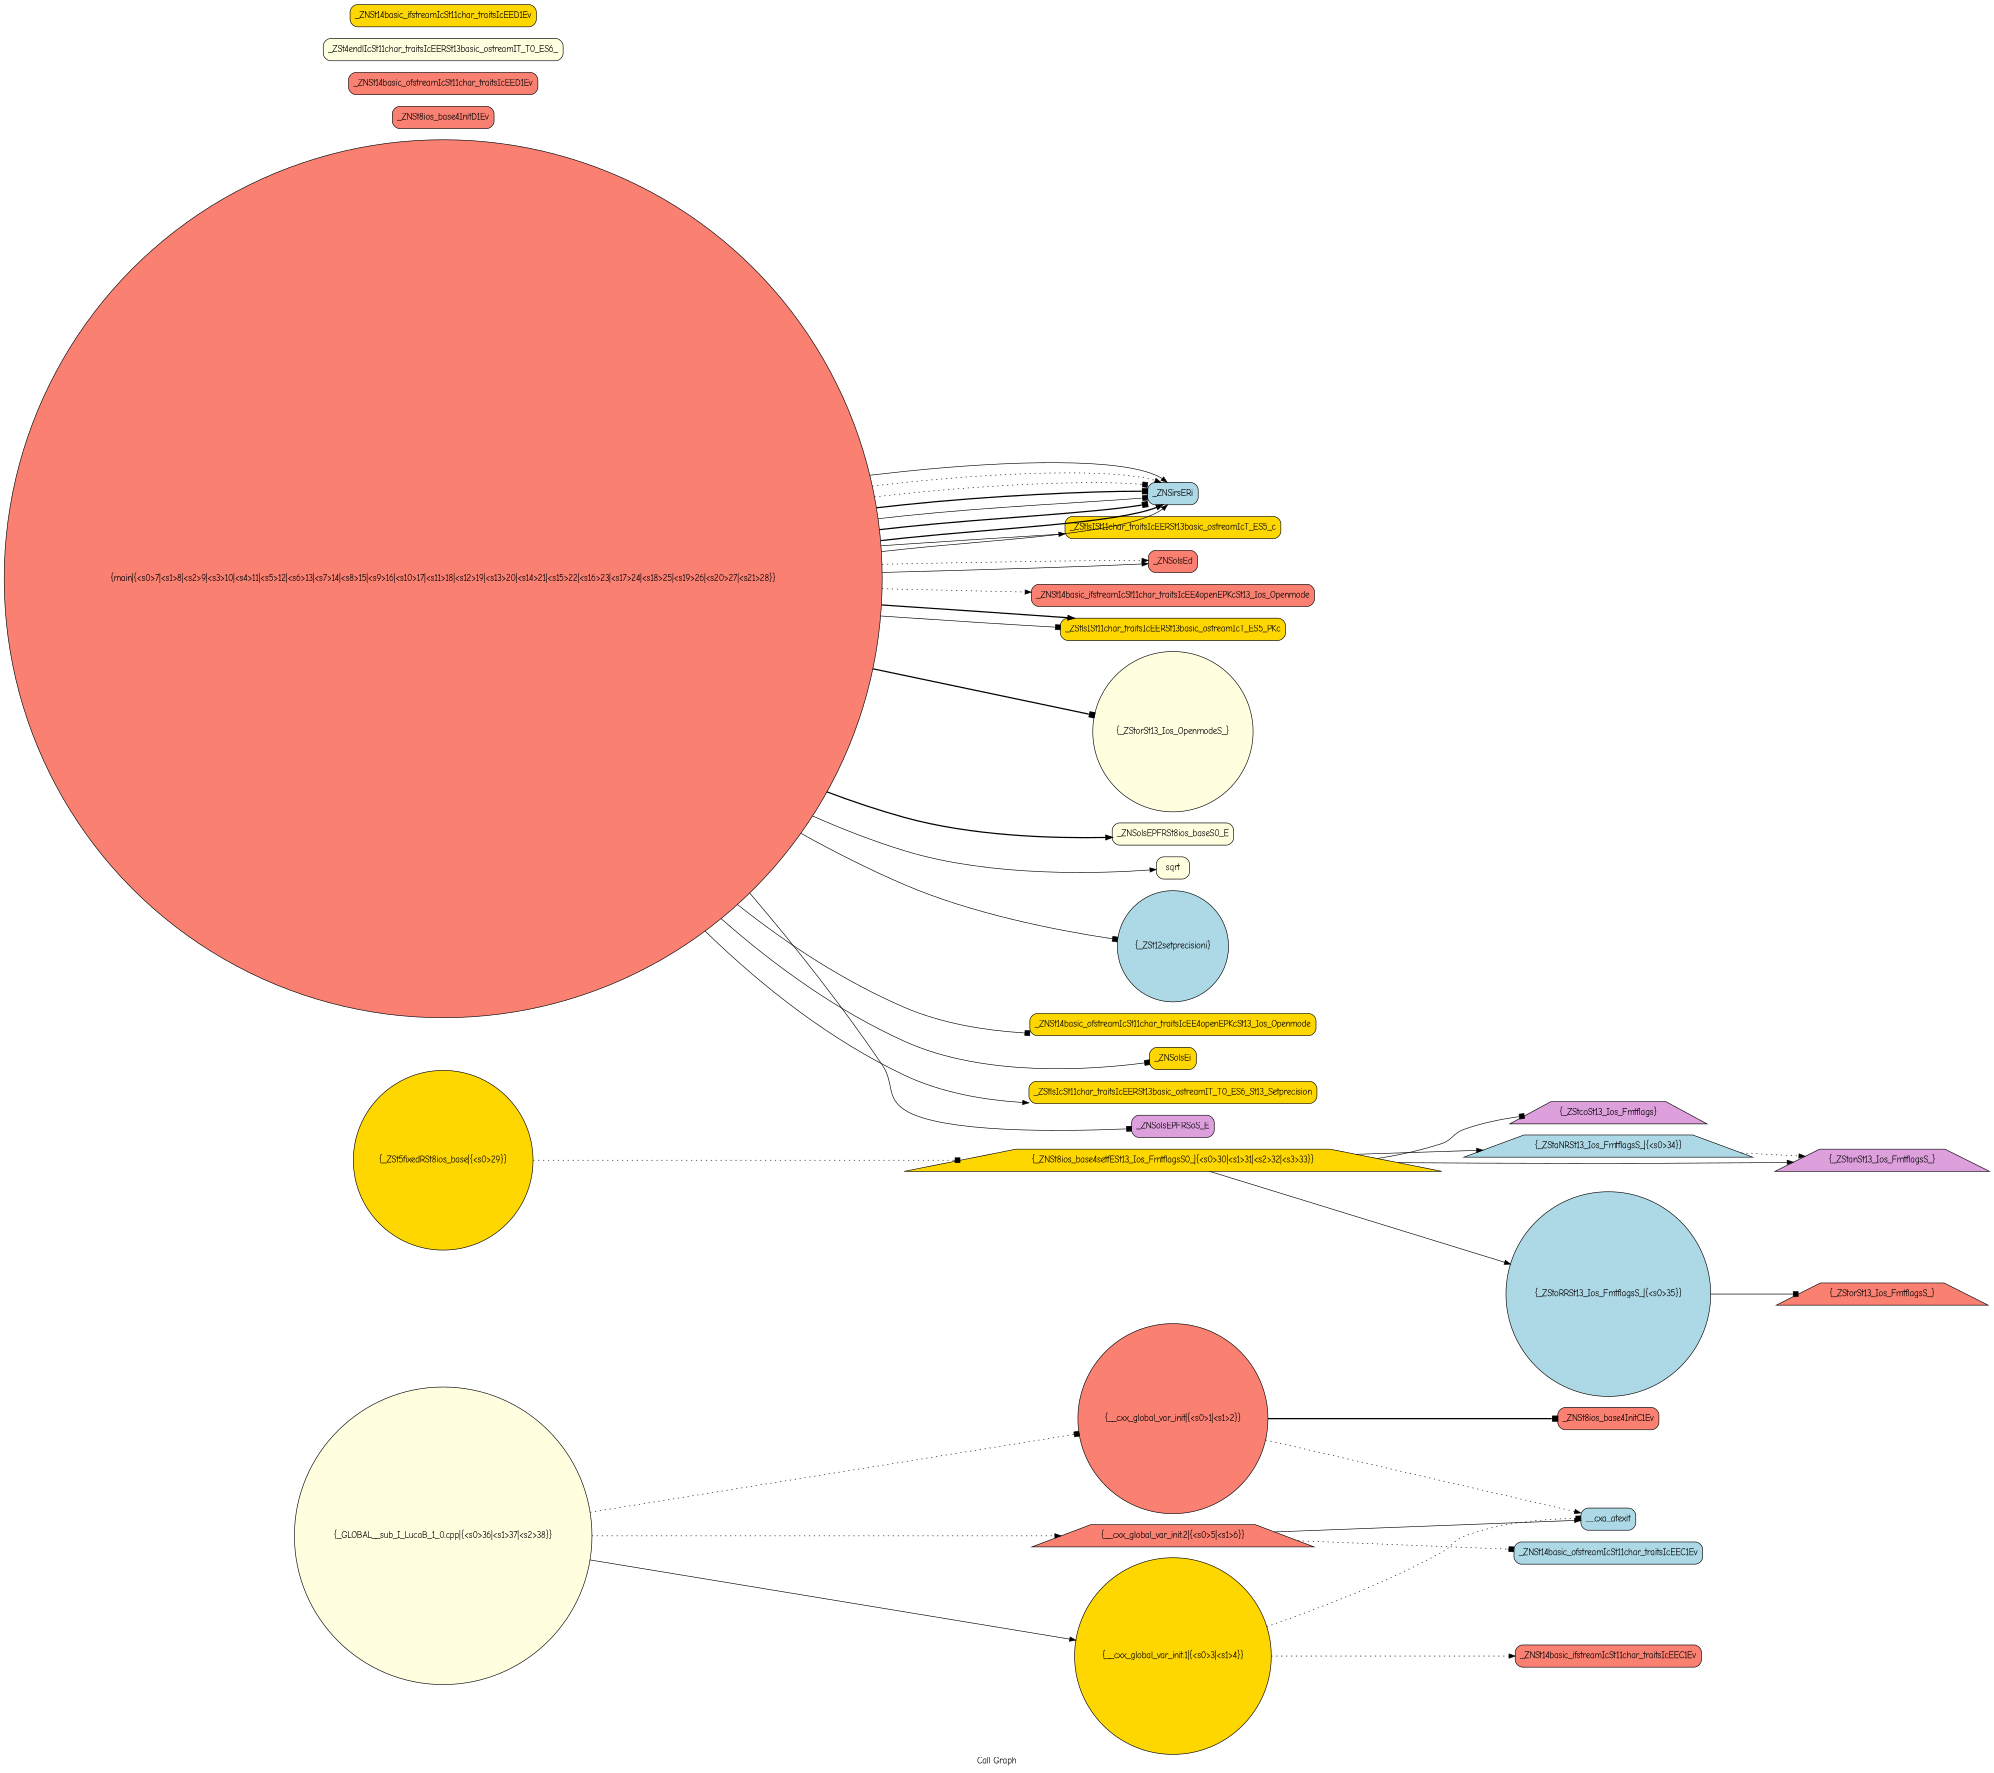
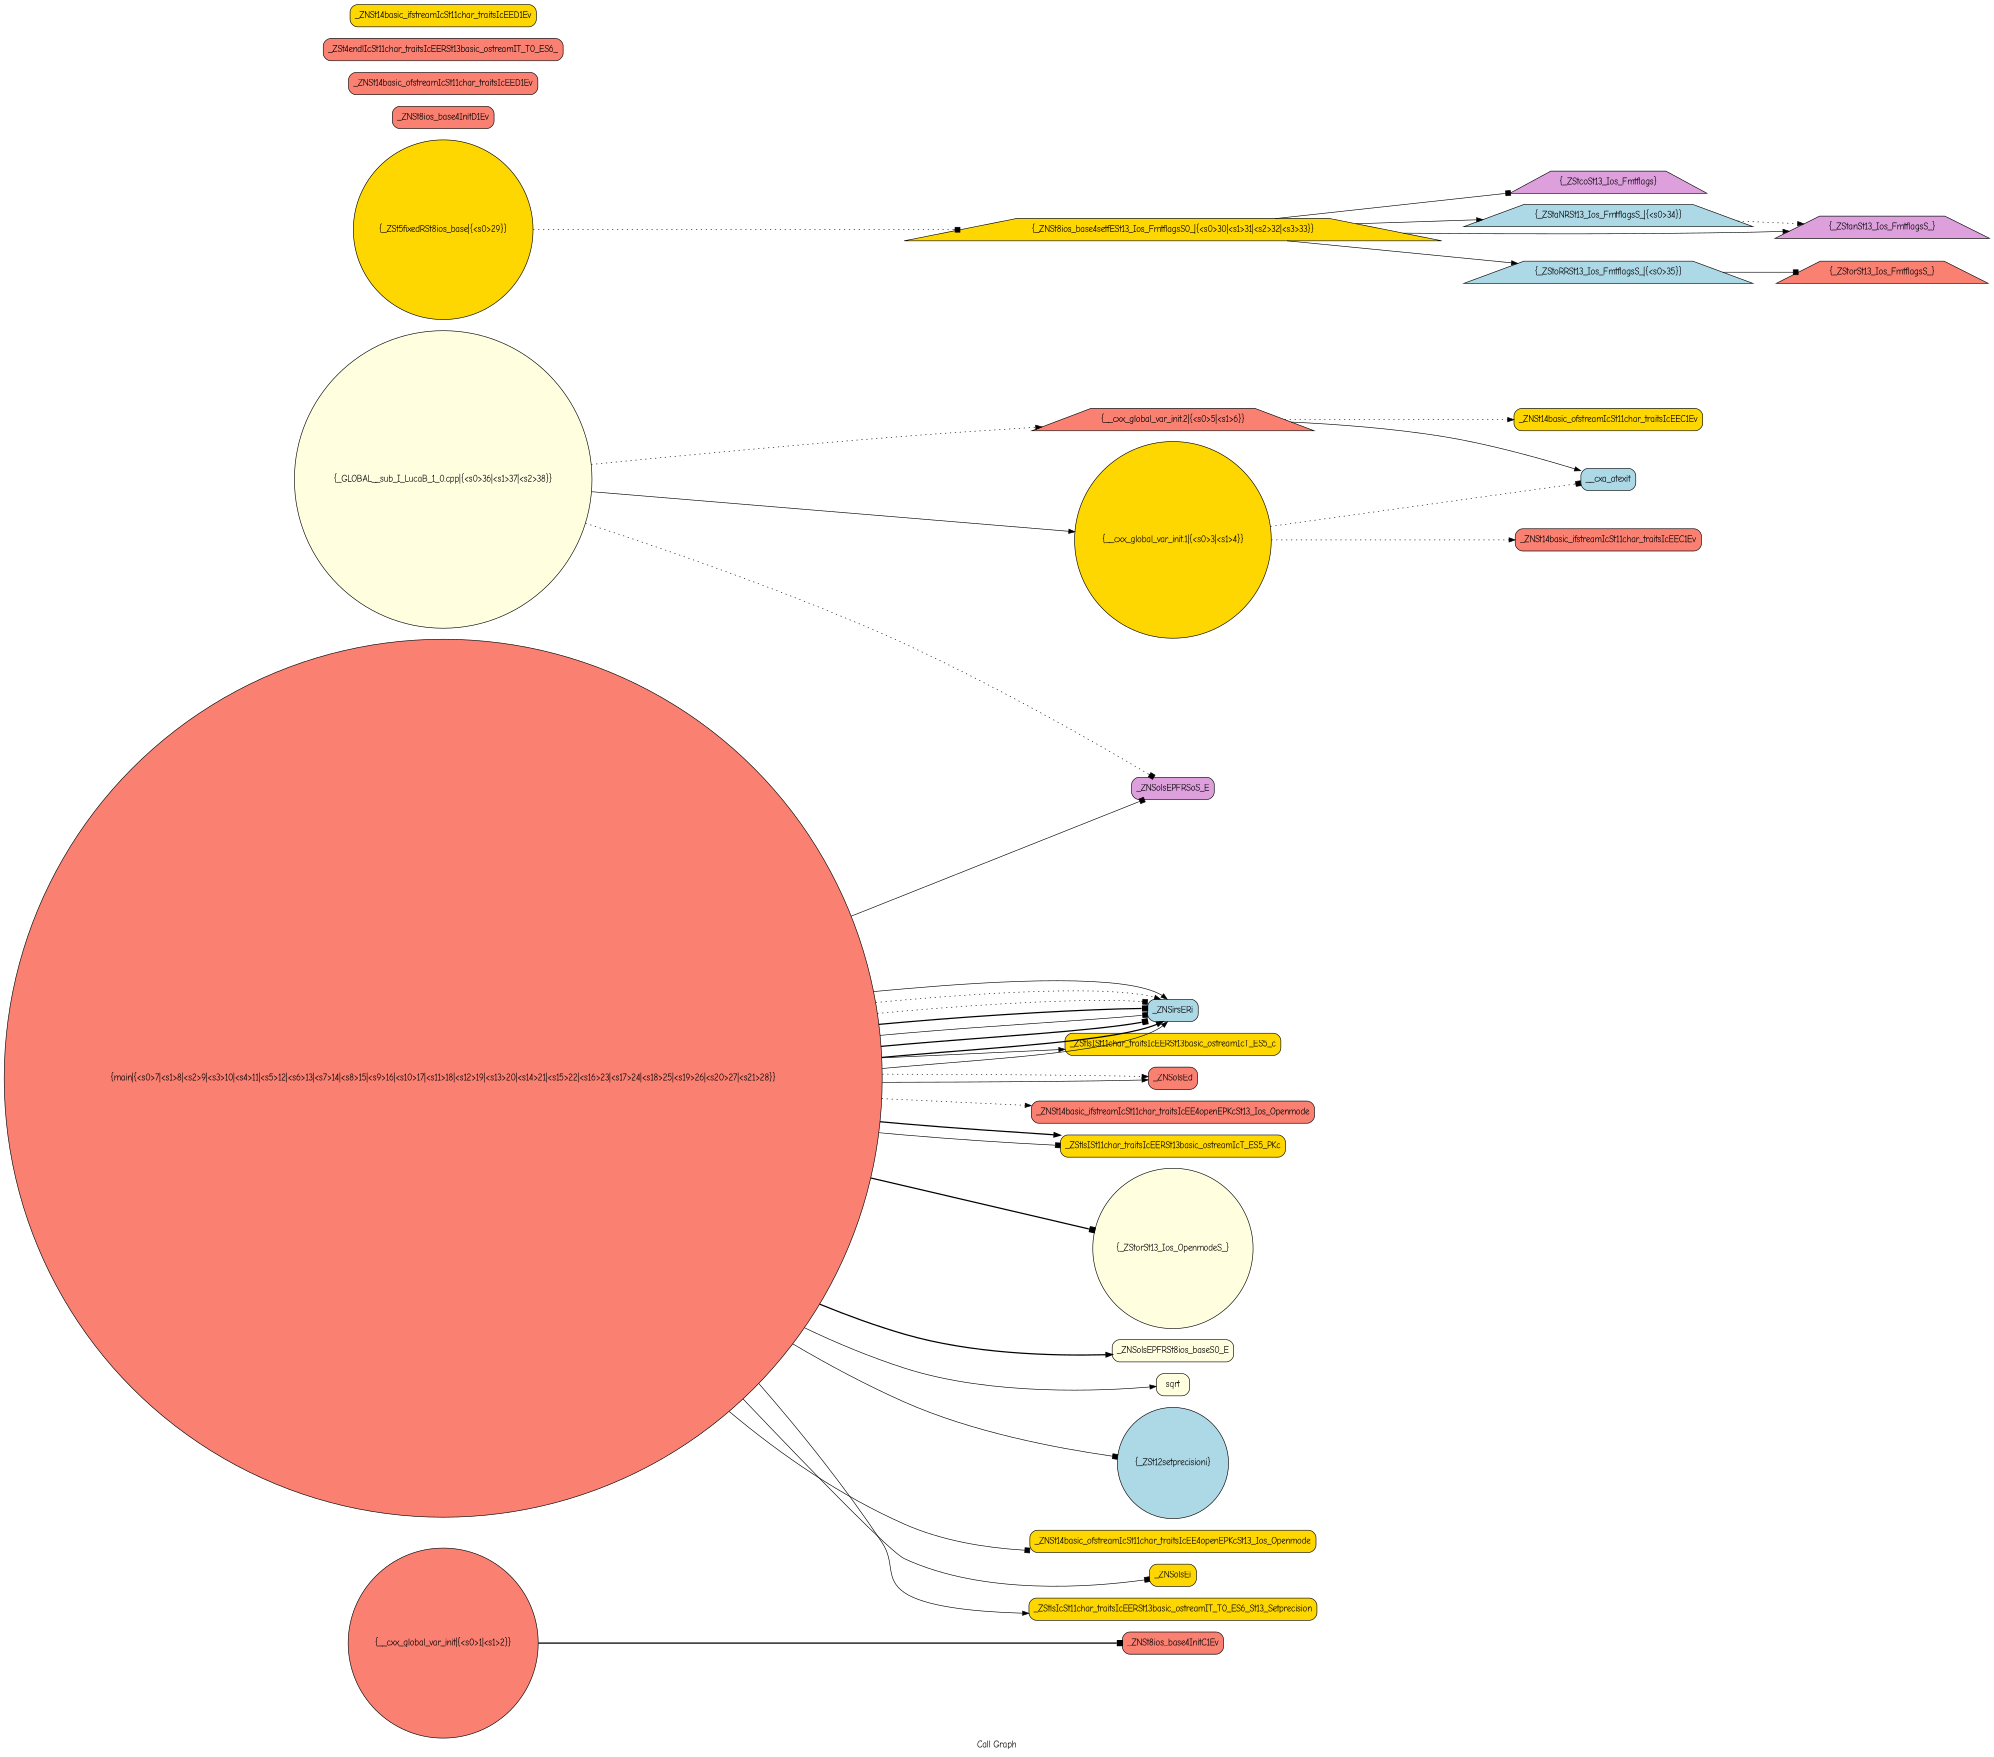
(443, 50) -> (443, 50)
(1608, 1294) -> (1608, 272)
(831, 1473) -> (875, 631)
(1420, 1476) -> none
(1403, 1545) -> (1396, 420)
(1608, 1553) -> (1608, 420)
